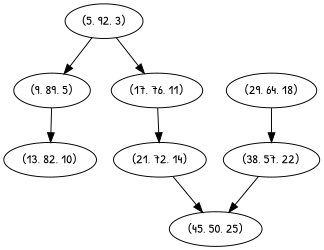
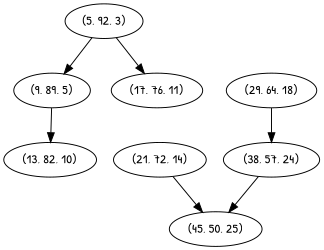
(158, 120) -> none
(272, 160) -> (272, 160)
